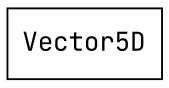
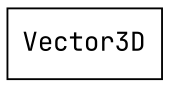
(85, 44) -> (85, 44)
